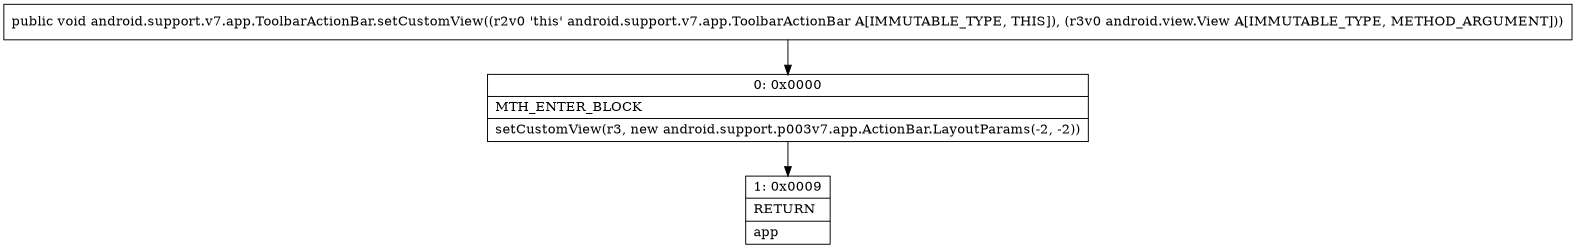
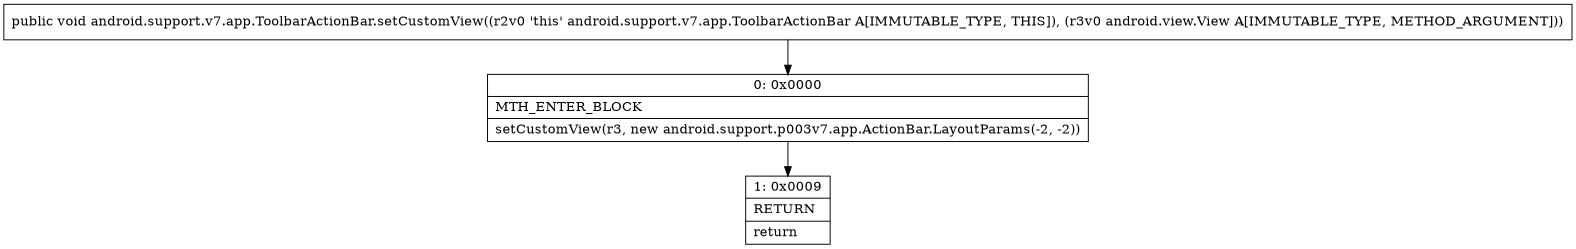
(766, 232) -> (775, 232)
